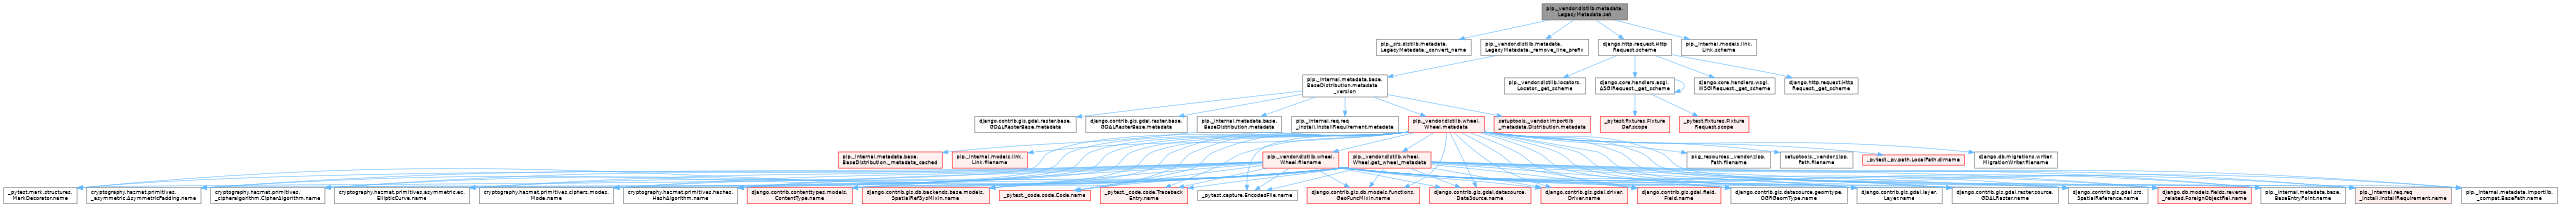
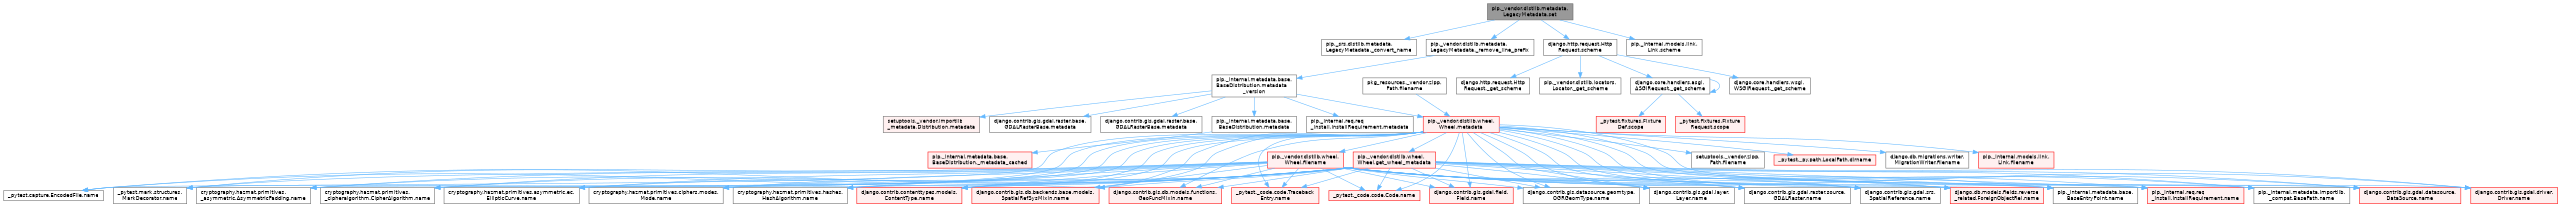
(1542, 124) -> (931, 124)
(1583, 143) -> (1431, 104)
(2403, 196) -> (2196, 196)
